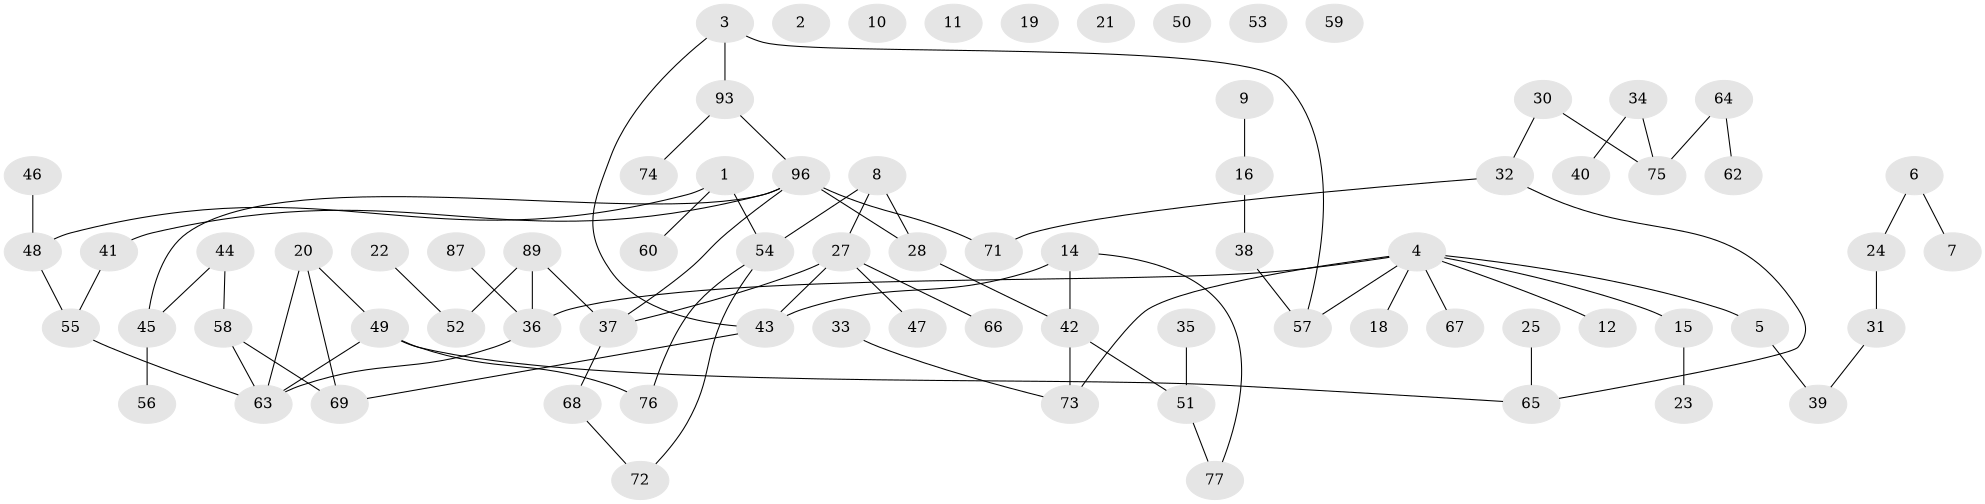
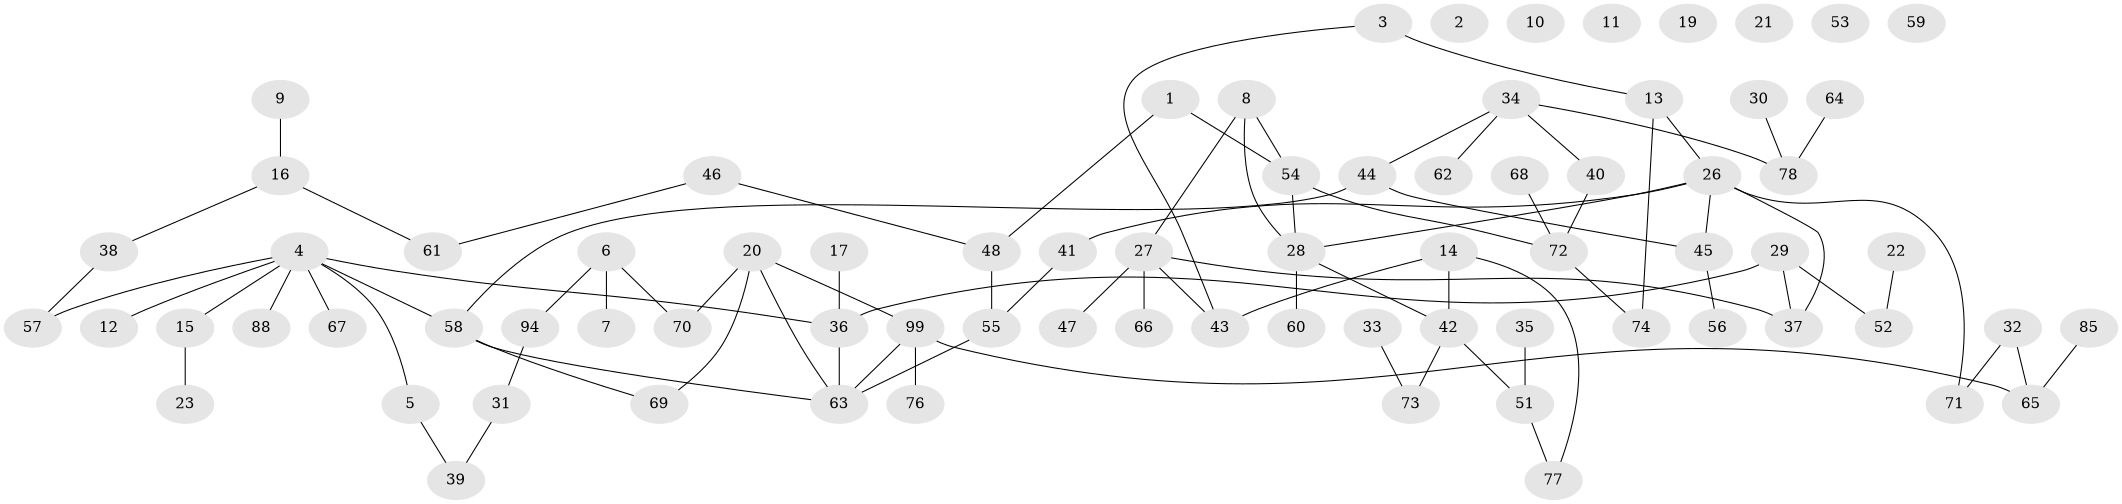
(1182, 23) -> none
(1135, 56) -> none
(725, 99) -> (1654, 99)
(1729, 137) -> (1477, 138)
none -> (1439, 138)
(1524, 138) -> none
(801, 176) -> (1712, 176)
(1657, 176) -> (1789, 176)
none -> (1578, 214)
(682, 218) -> (1296, 282)
none -> (433, 252)
(456, 252) -> (839, 252)
(532, 252) -> (1780, 252)
(1876, 252) -> (530, 328)
(1217, 286) -> (377, 290)
none -> (1599, 289)
(681, 326) -> (1294, 214)
(380, 328) -> (915, 328)
none -> (683, 328)
(1379, 328) -> (261, 328)
(1531, 328) -> (2089, 328)
(580, 361) -> none
(591, 366) -> none
